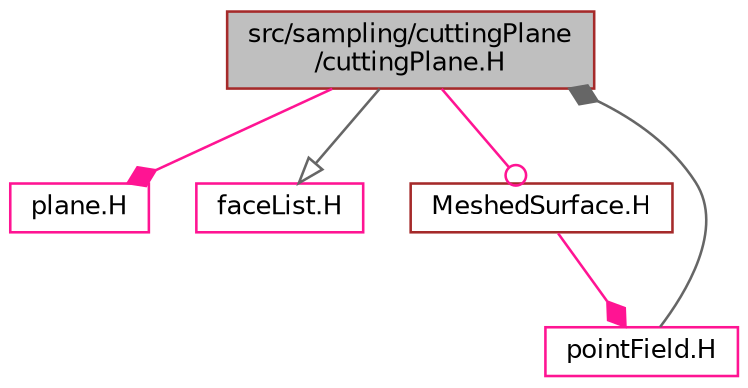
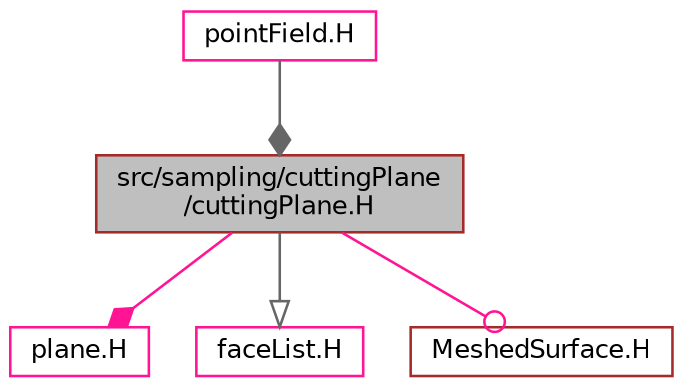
(583, 267) -> none
